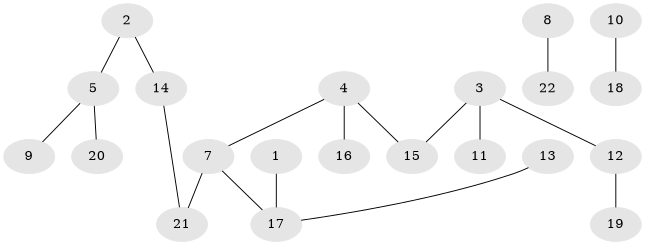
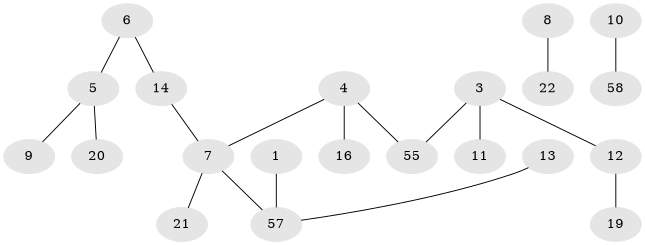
(127, 21) -> (127, 21)
(616, 89) -> (616, 89)
(172, 157) -> (185, 123)
(412, 157) -> (412, 157)
(276, 224) -> (276, 224)
